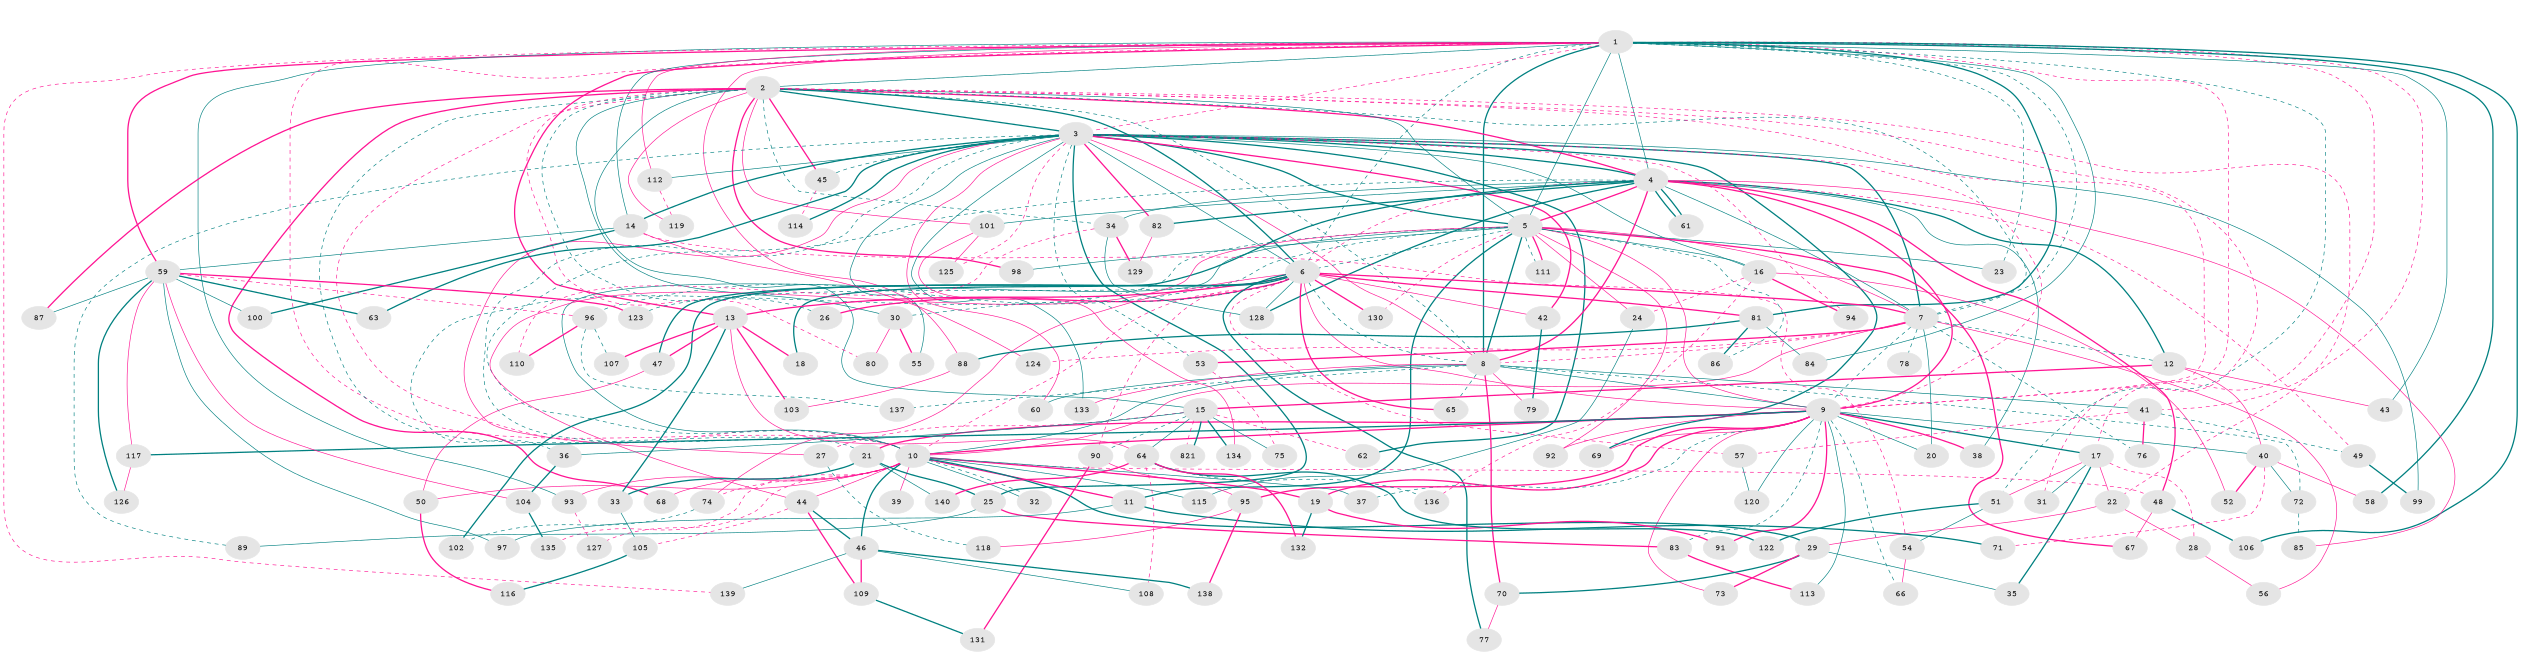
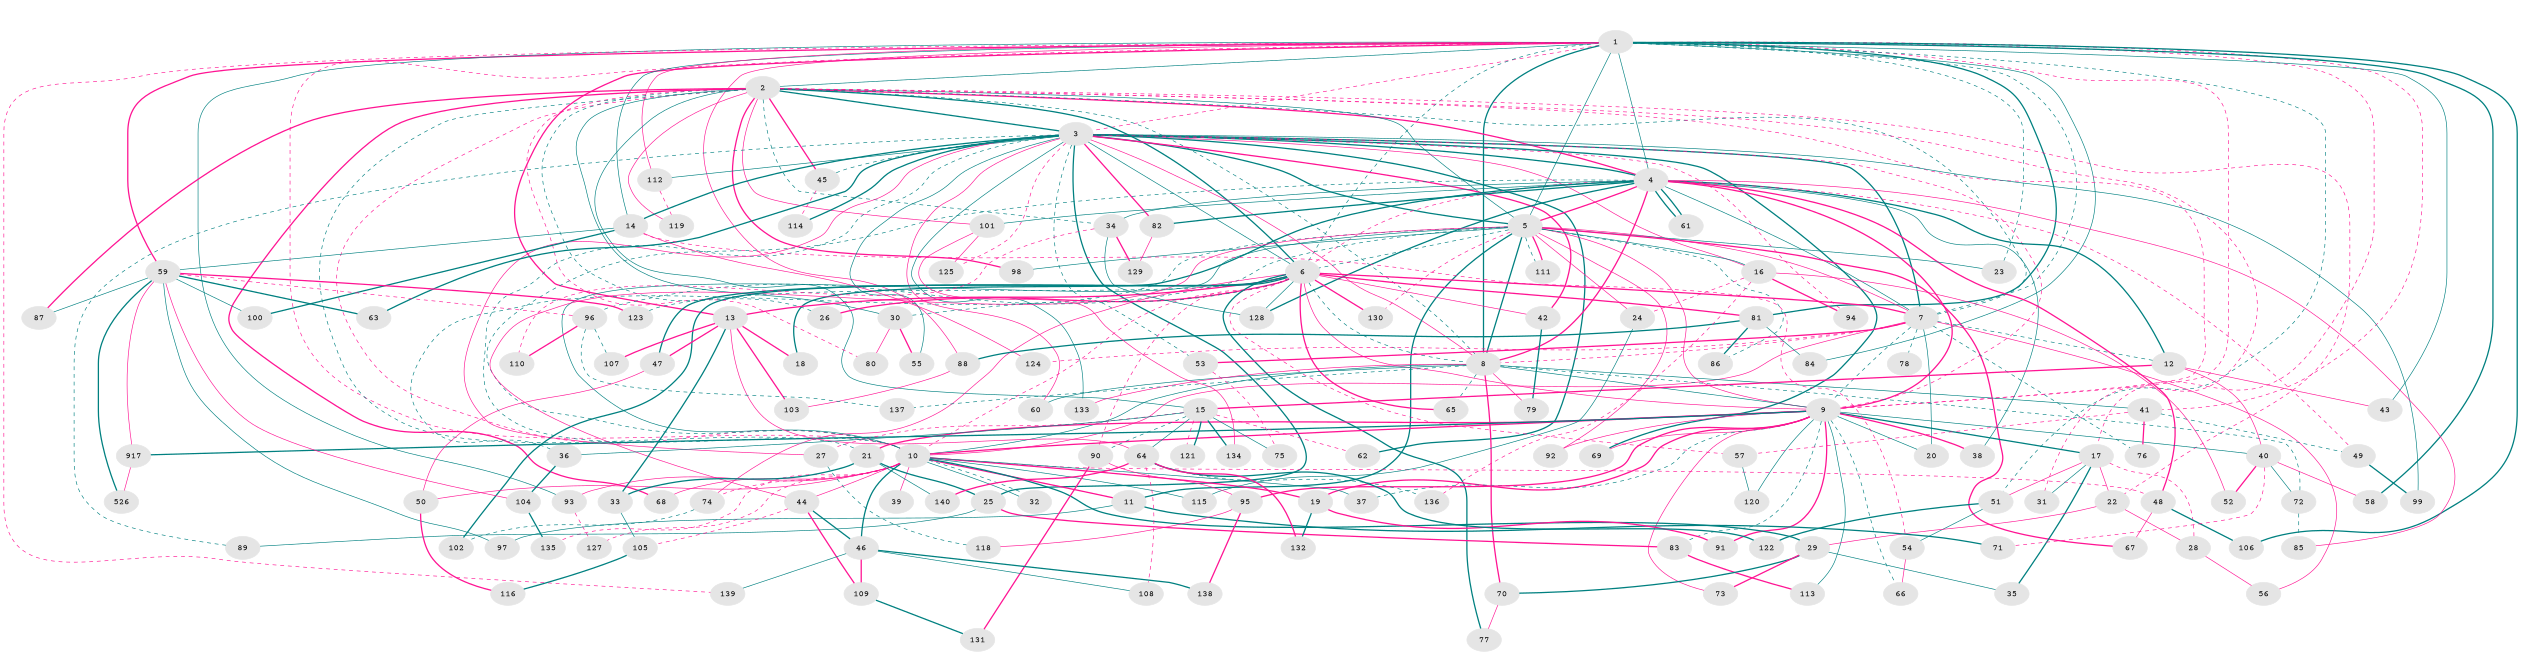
(1413, 153) -> (1413, 153)
(134, 456) -> (134, 456)
(1188, 456) -> (1188, 456)
(121, 502) -> (121, 502)
